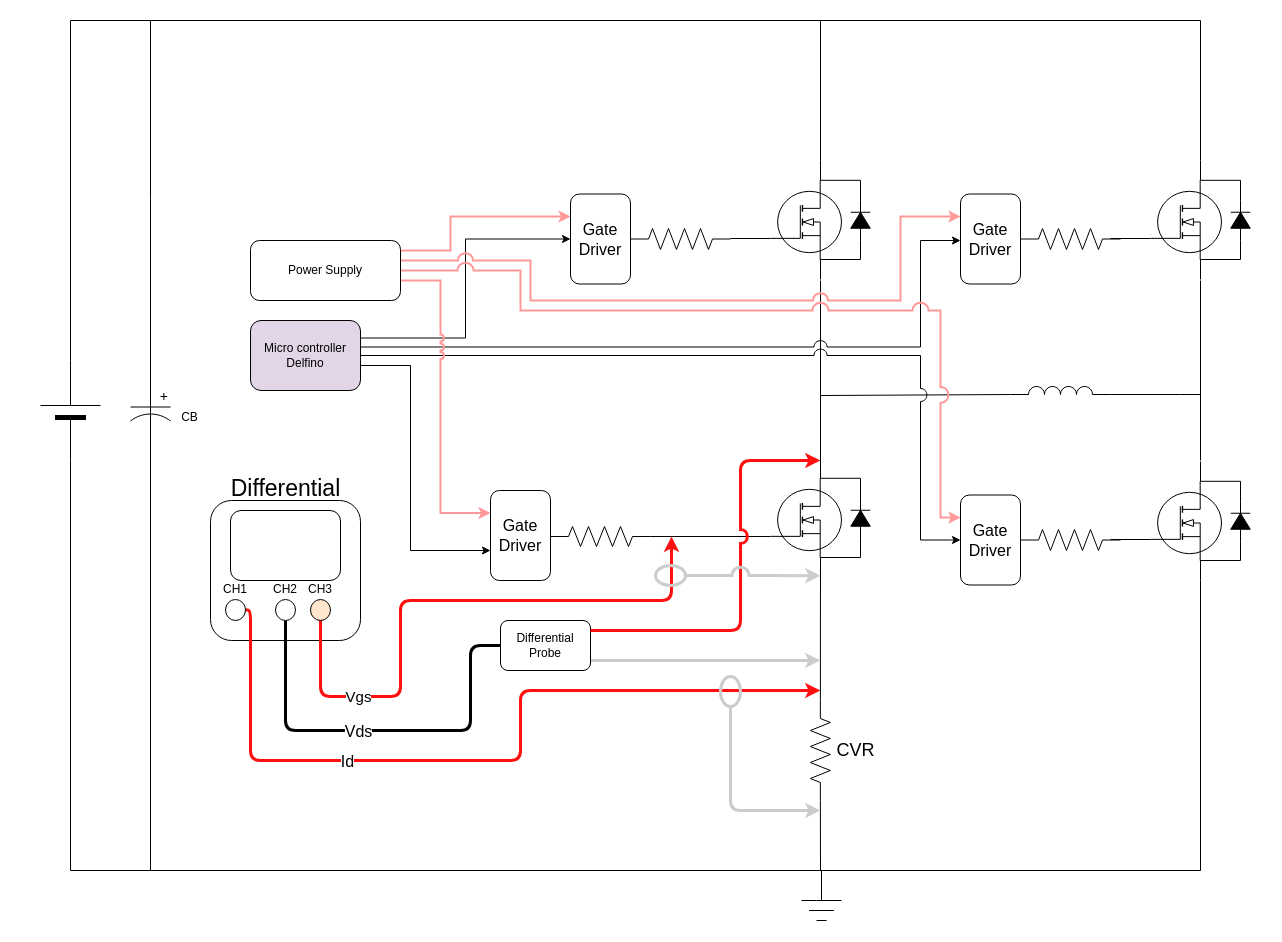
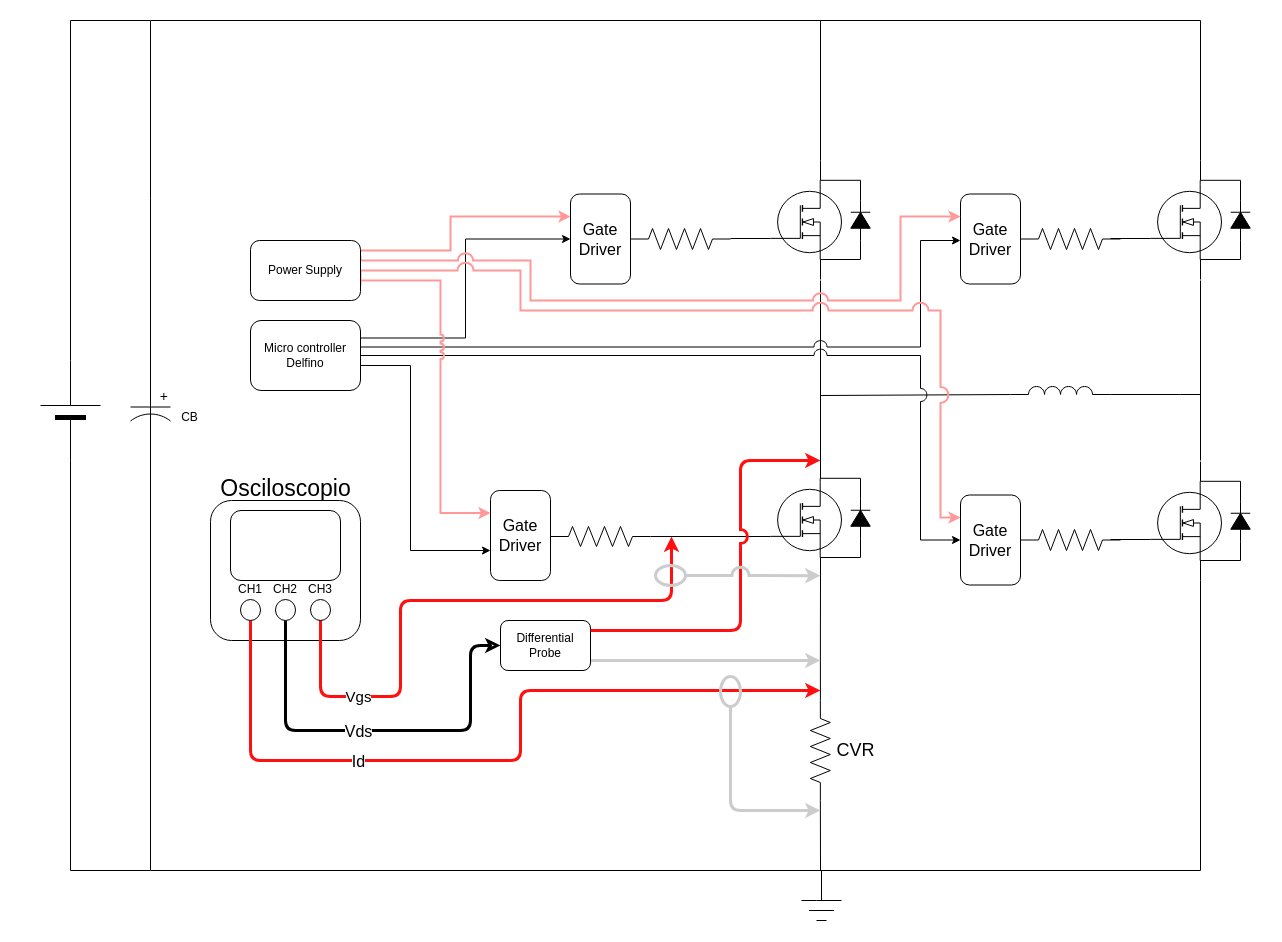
(326, 271) -> (306, 271)
(306, 356) -> (306, 356)
(286, 491) -> (286, 491)
(236, 610) -> (251, 610)
(321, 610) -> (321, 610)
(493, 646) -> (487, 646)
